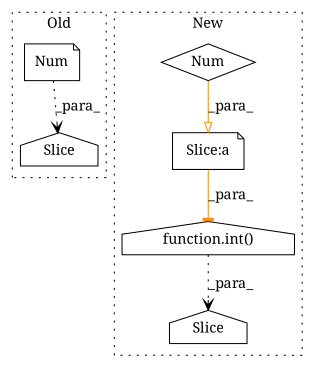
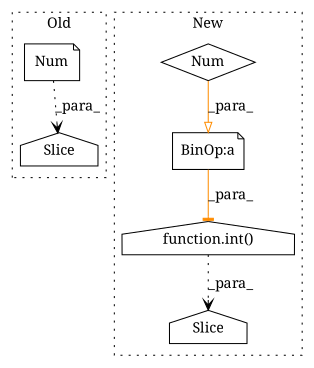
(208, 151) -> (208, 151)
